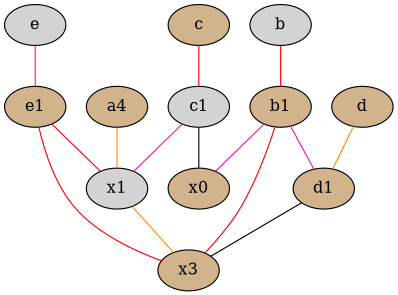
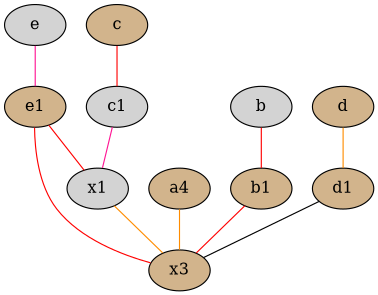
(117, 148) -> (180, 230)
(302, 148) -> none
(199, 189) -> none
